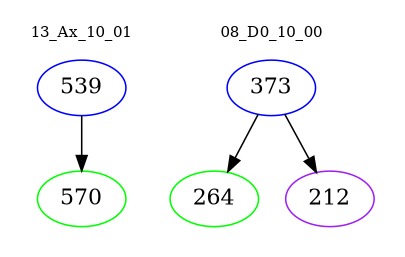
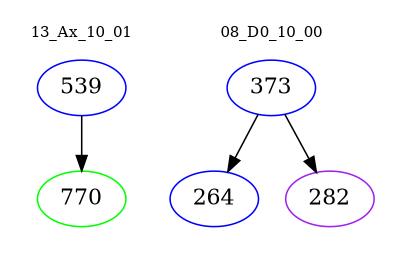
(82, 199) -> (82, 199)
(214, 199) -> (214, 199)
(330, 199) -> (330, 199)
